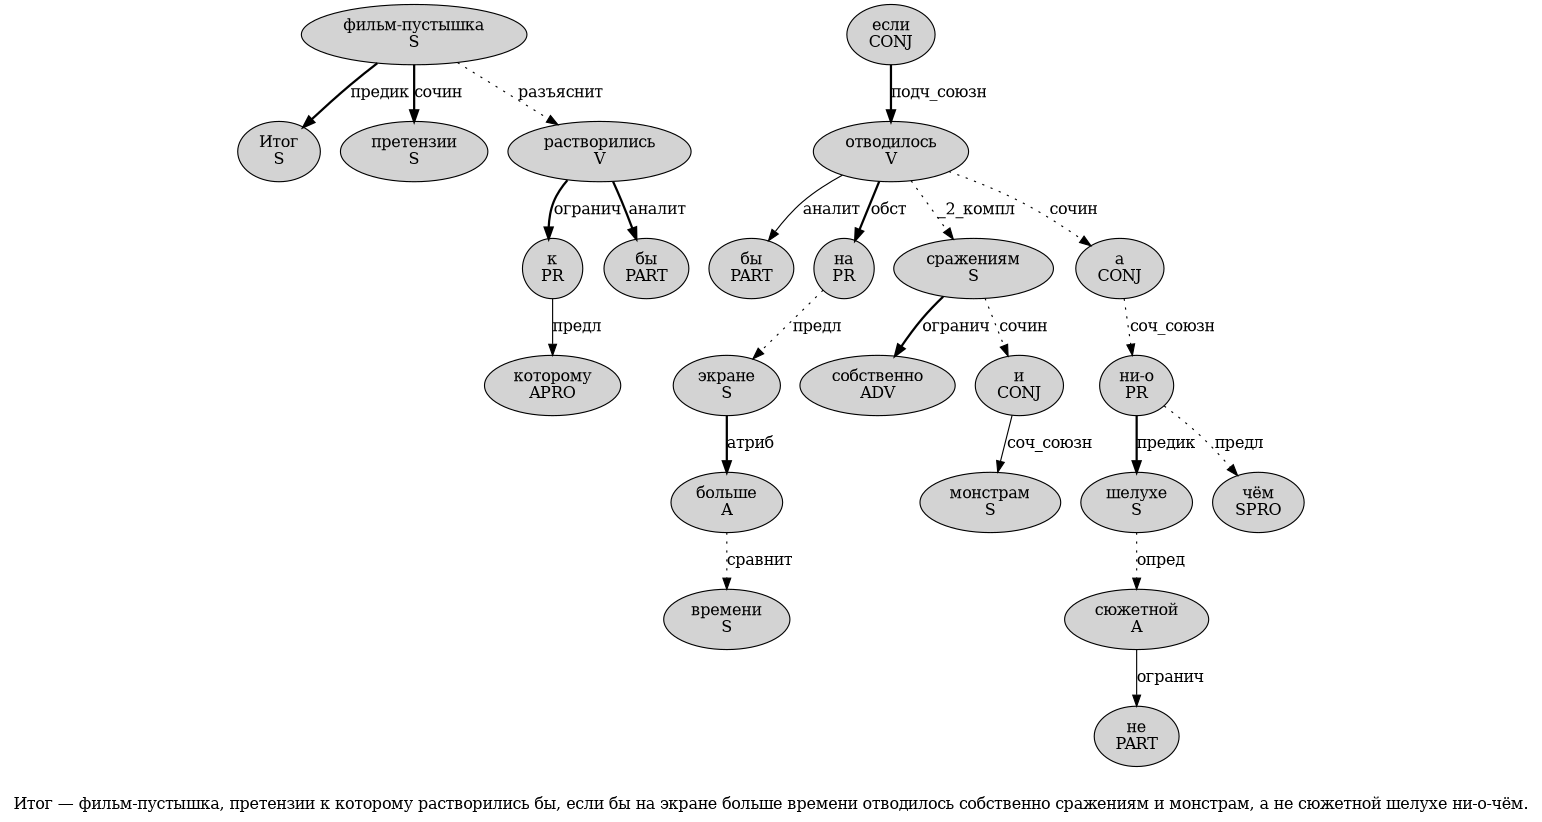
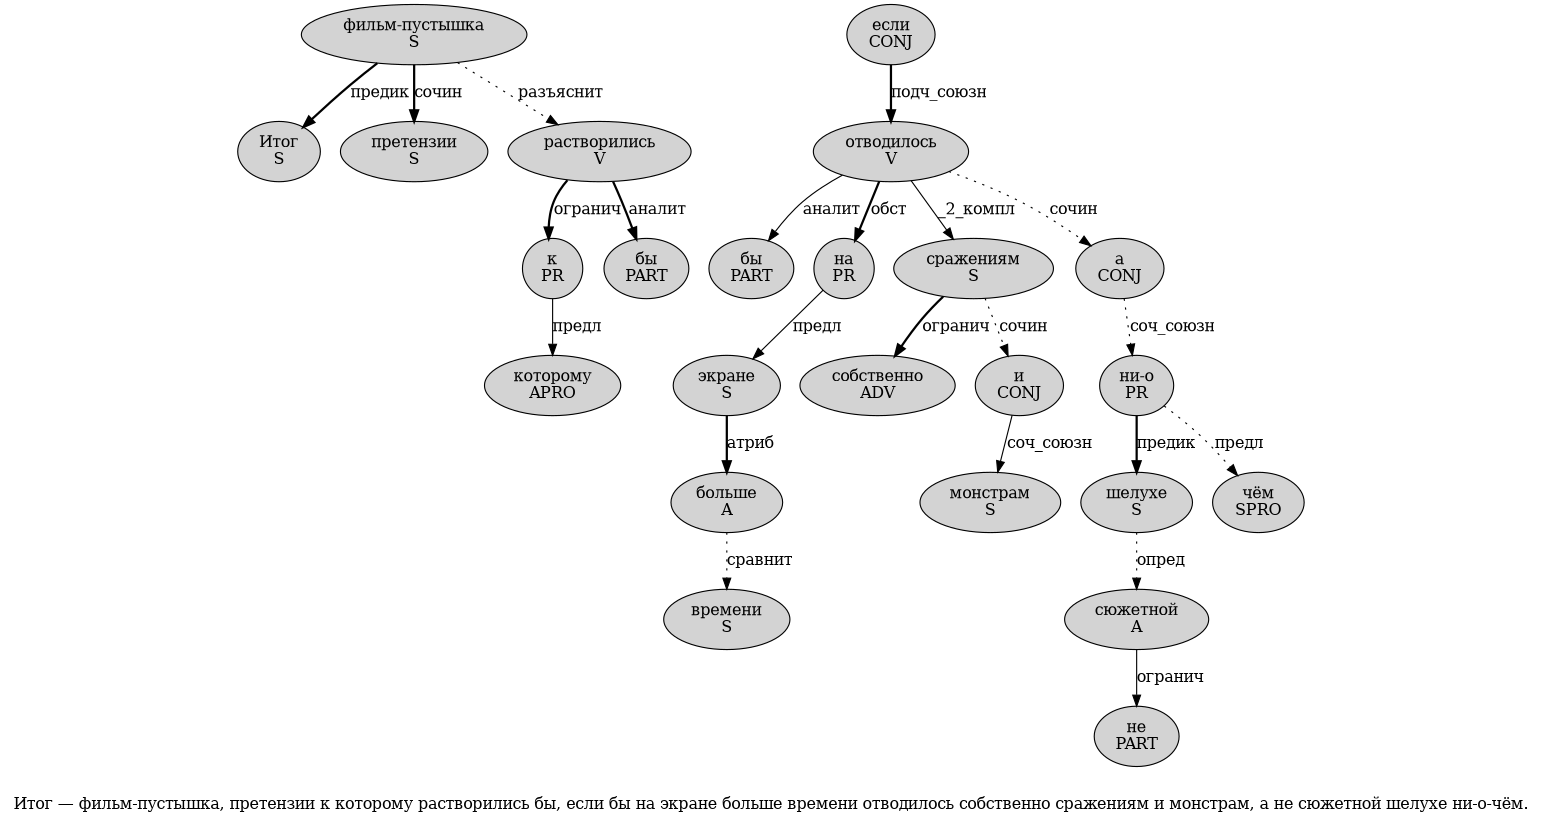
(929, 205) -> (929, 205)
(792, 320) -> (792, 320)
